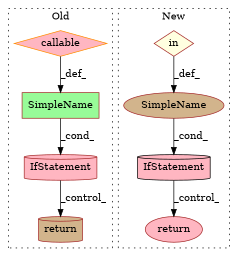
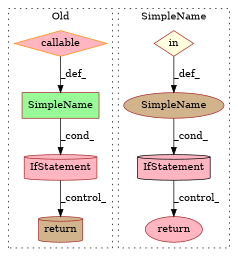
(174, 17) -> (174, 17)
